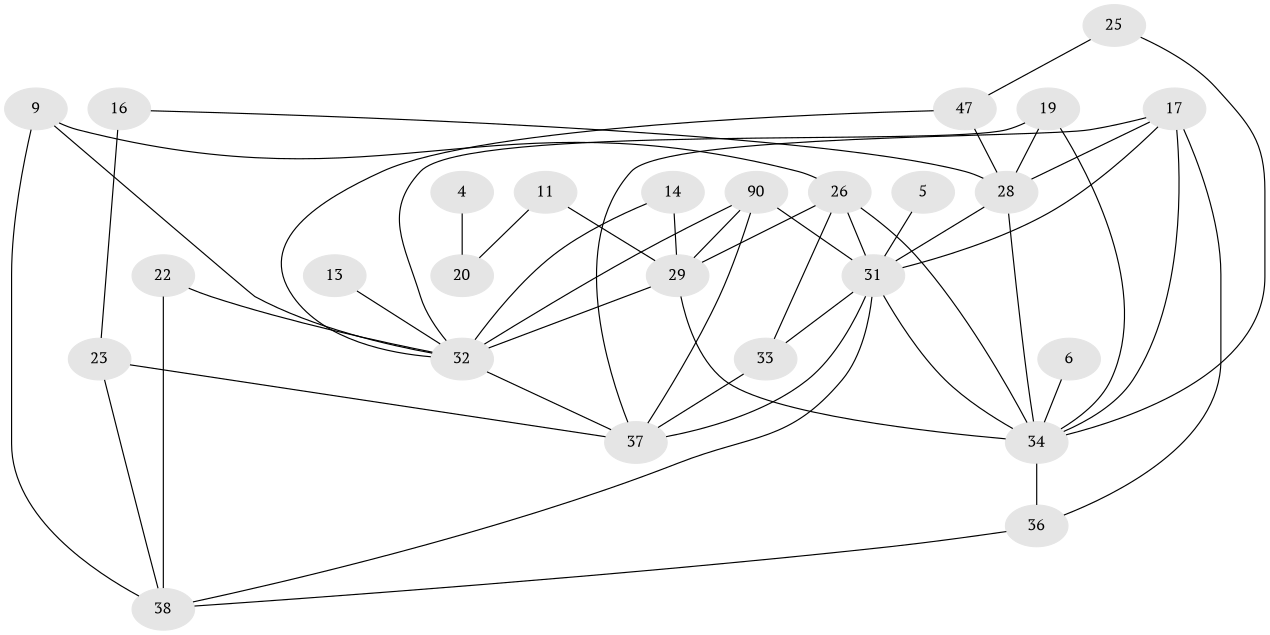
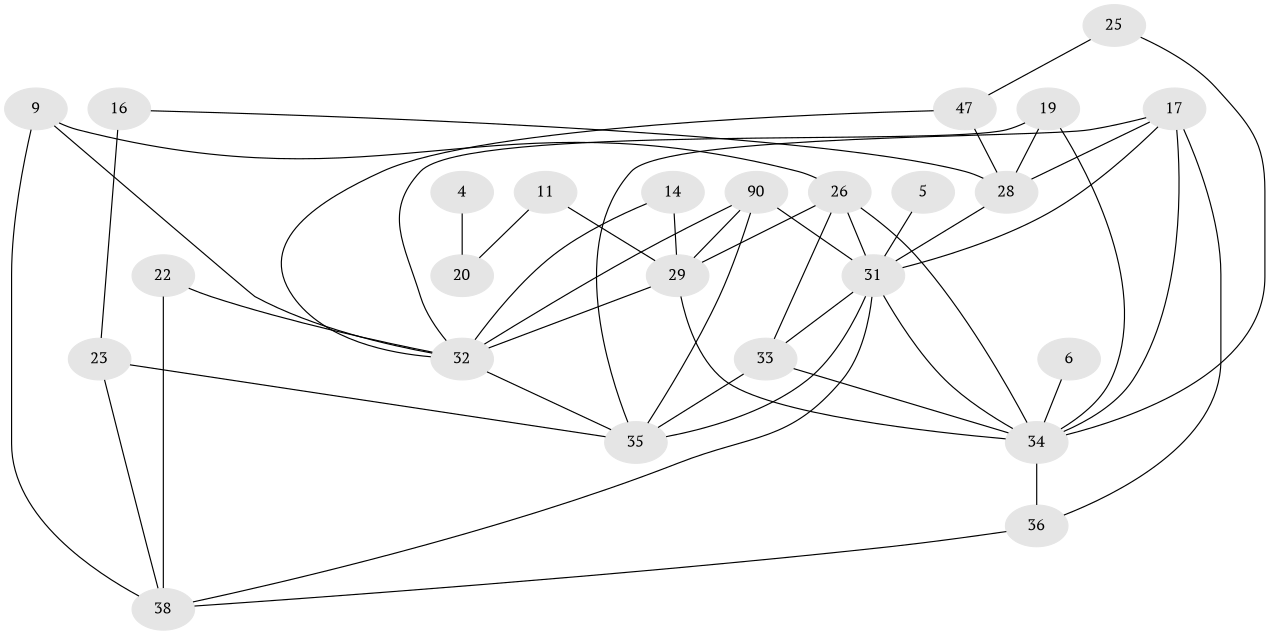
(335, 276) -> none
(1020, 318) -> (901, 401)
(636, 442) -> (636, 442)
